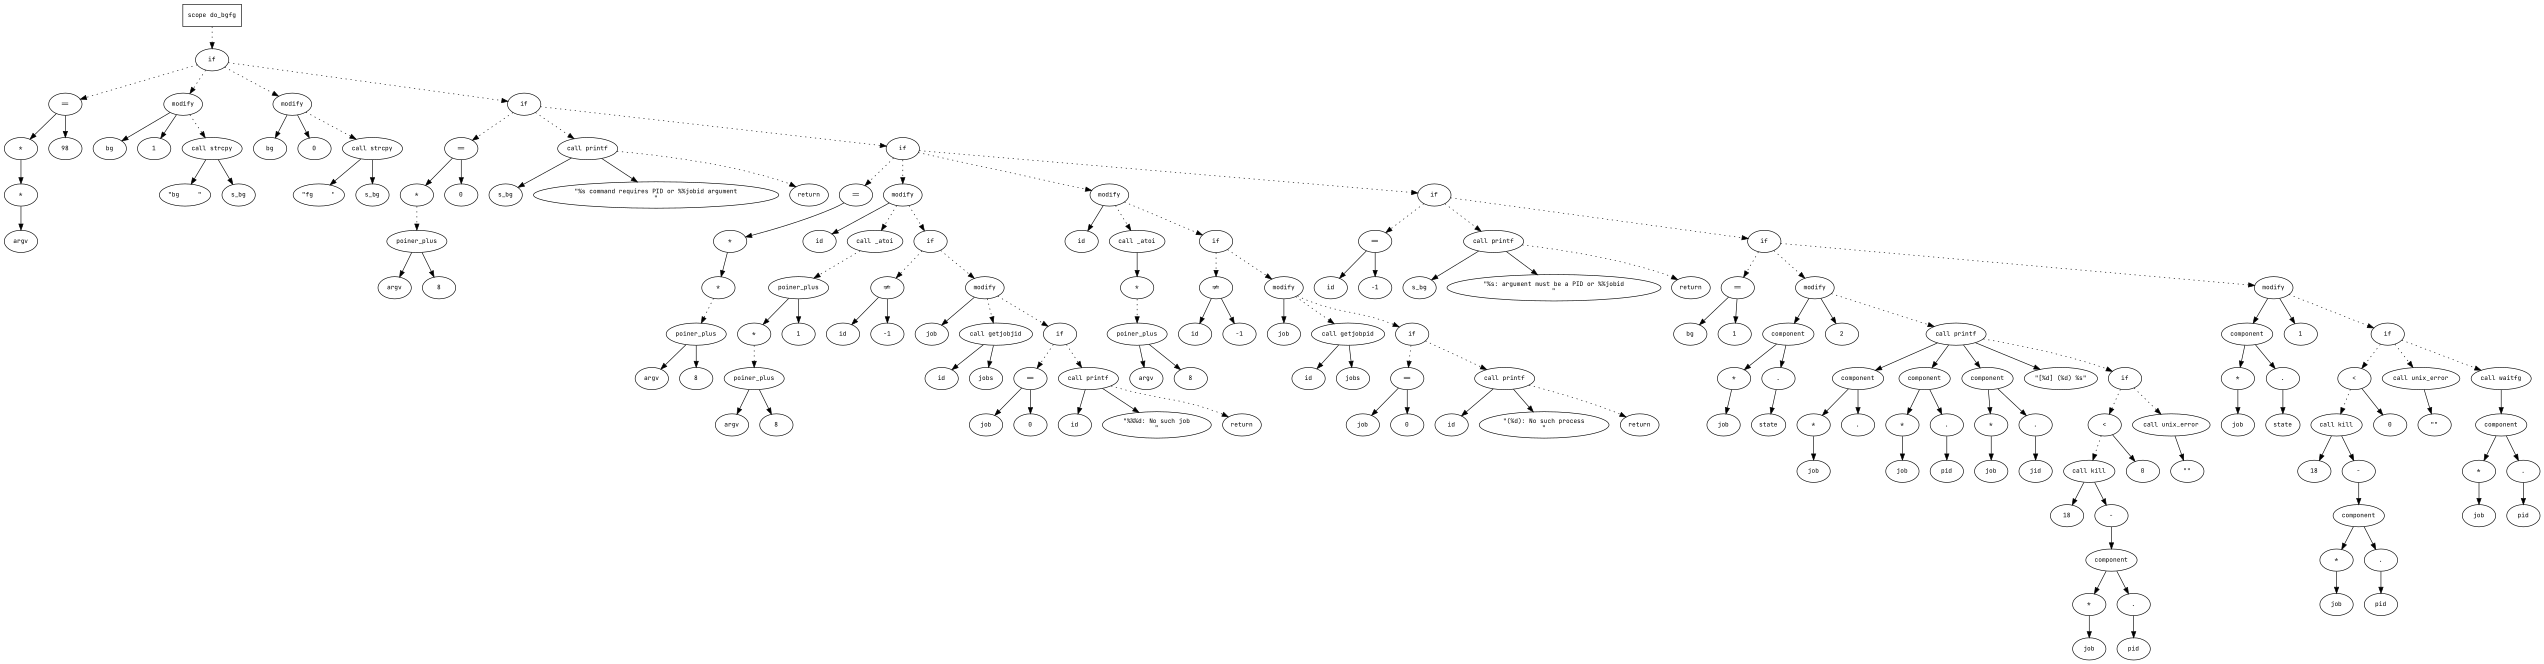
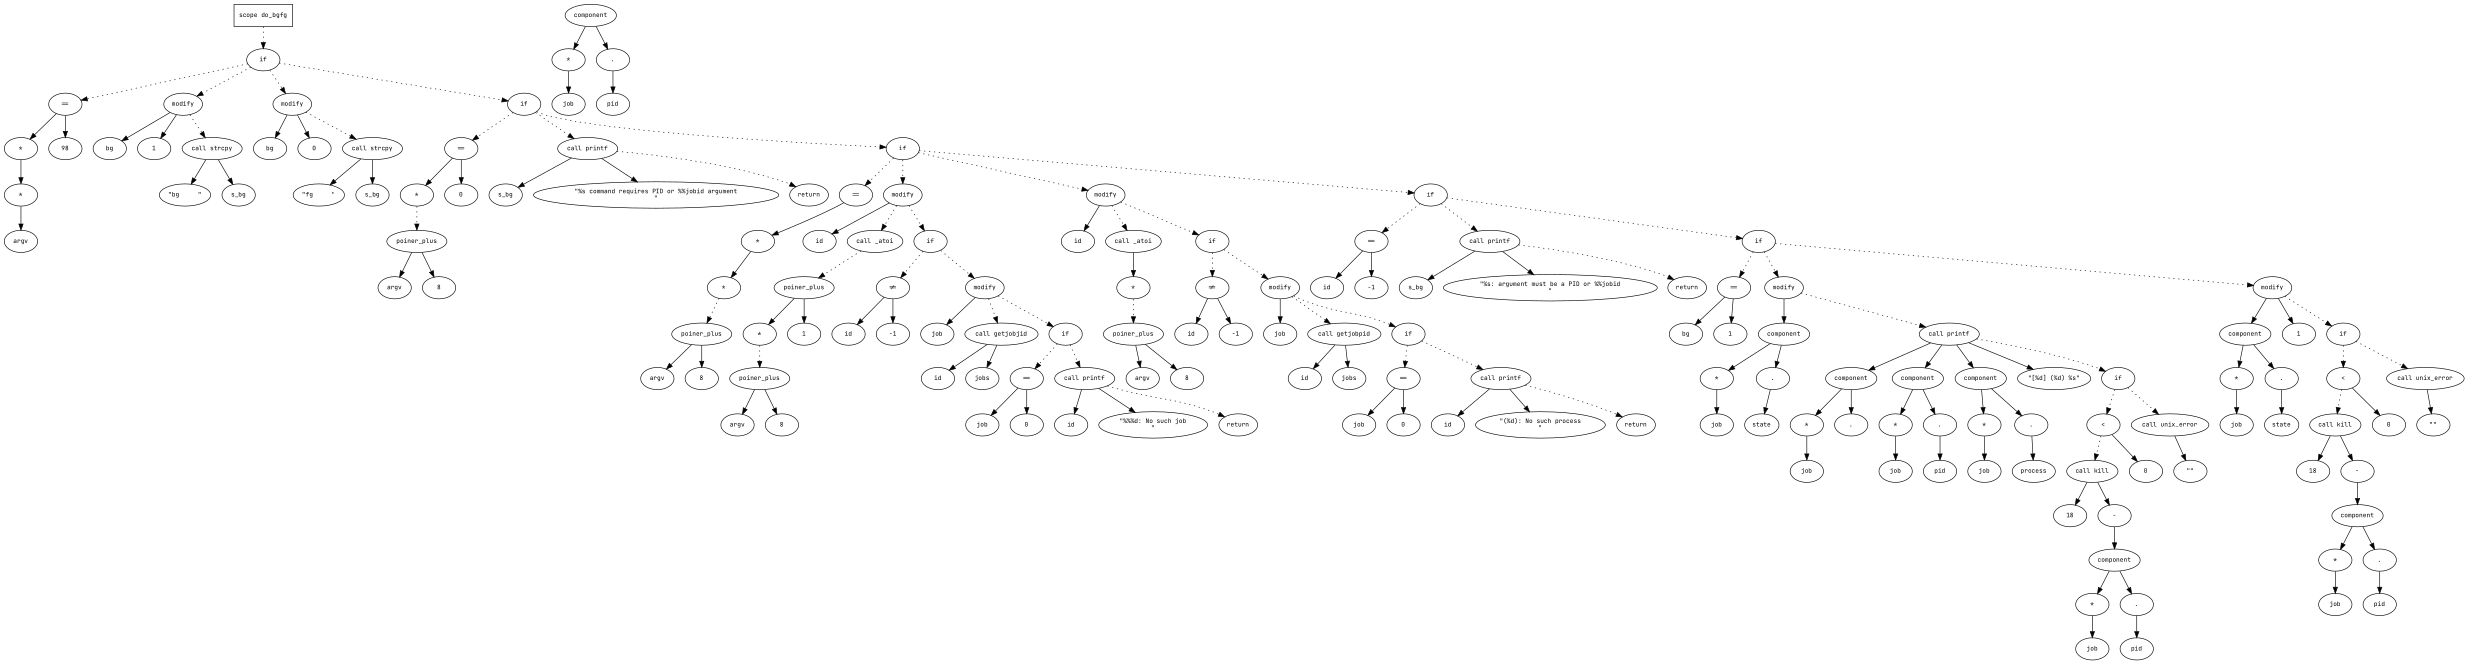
(1842, 334) -> none
(2501, 379) -> none
(2036, 471) -> (2034, 471)
